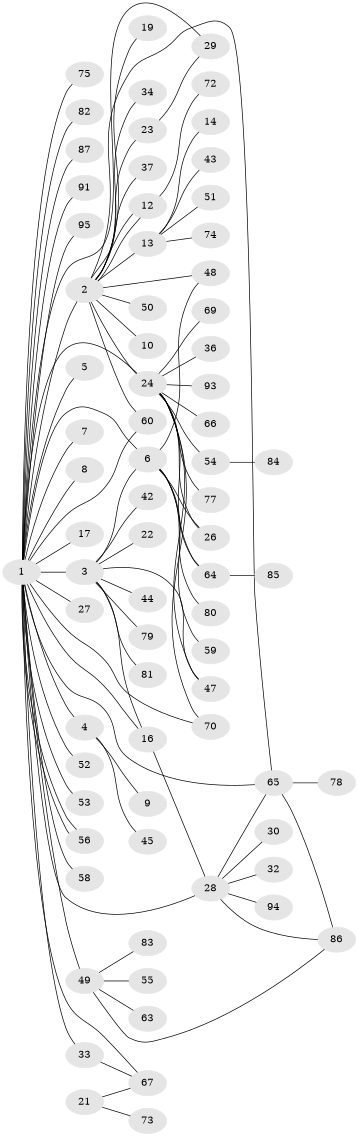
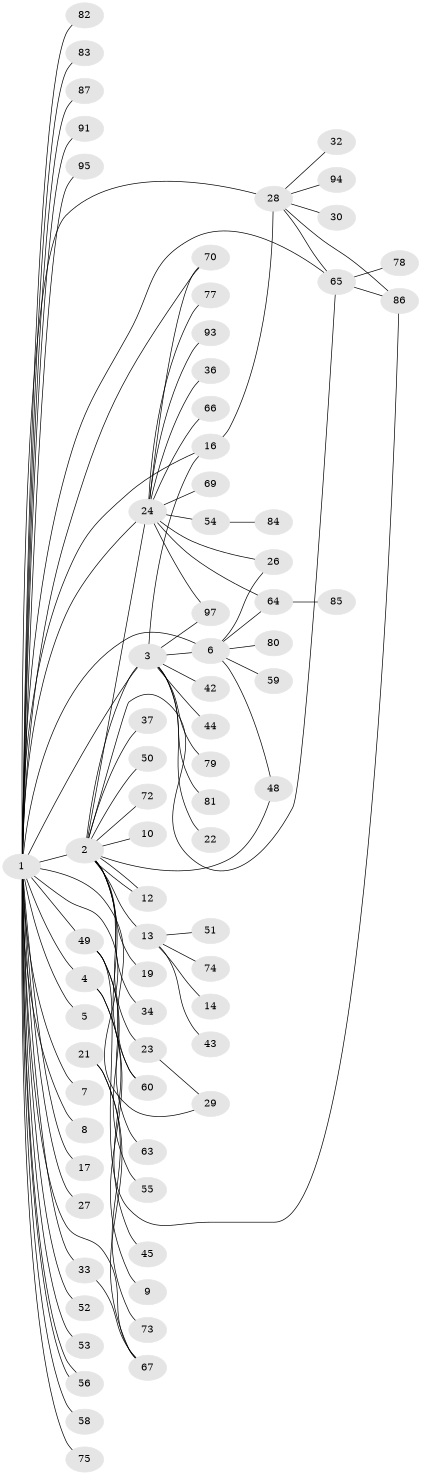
(179, 145) -> (116, 824)
(211, 689) -> (211, 613)
none -> (115, 711)
(116, 962) -> (32, 456)
